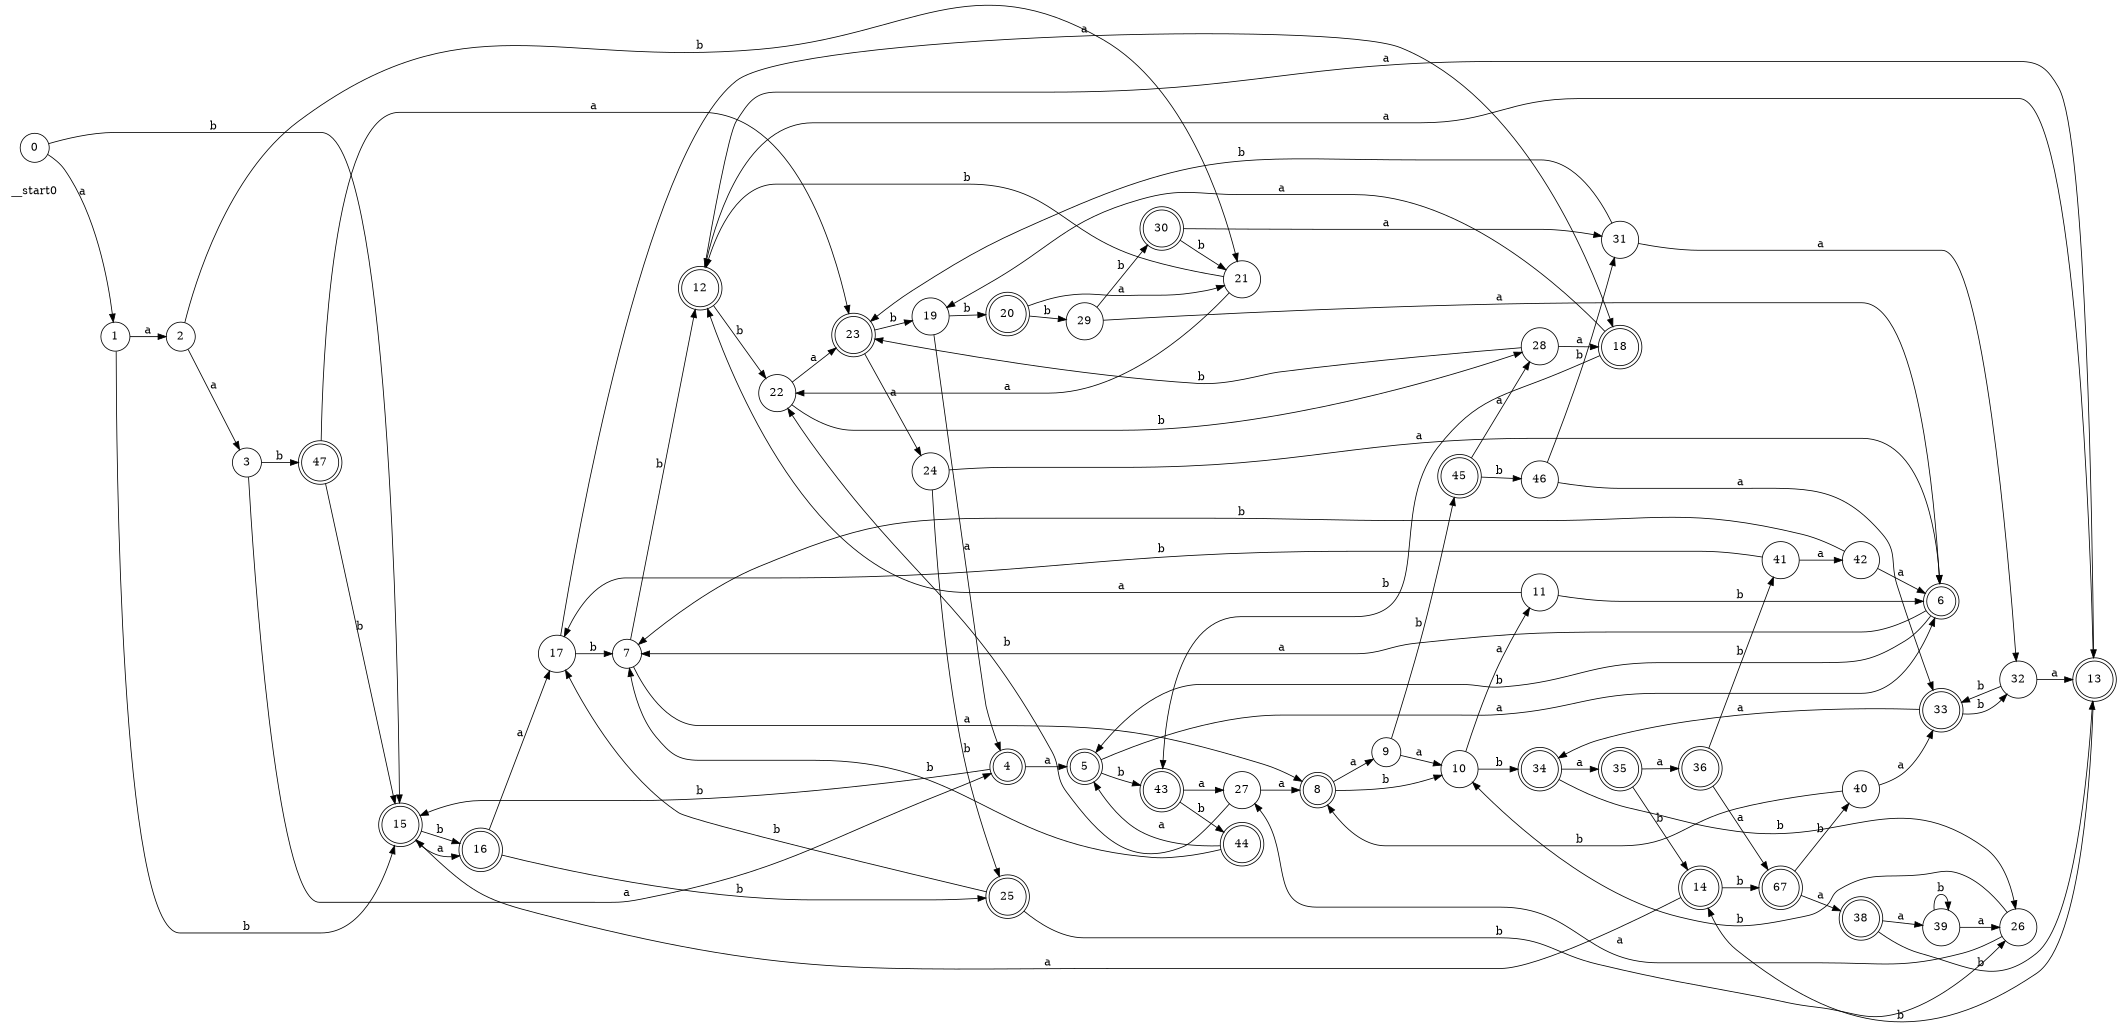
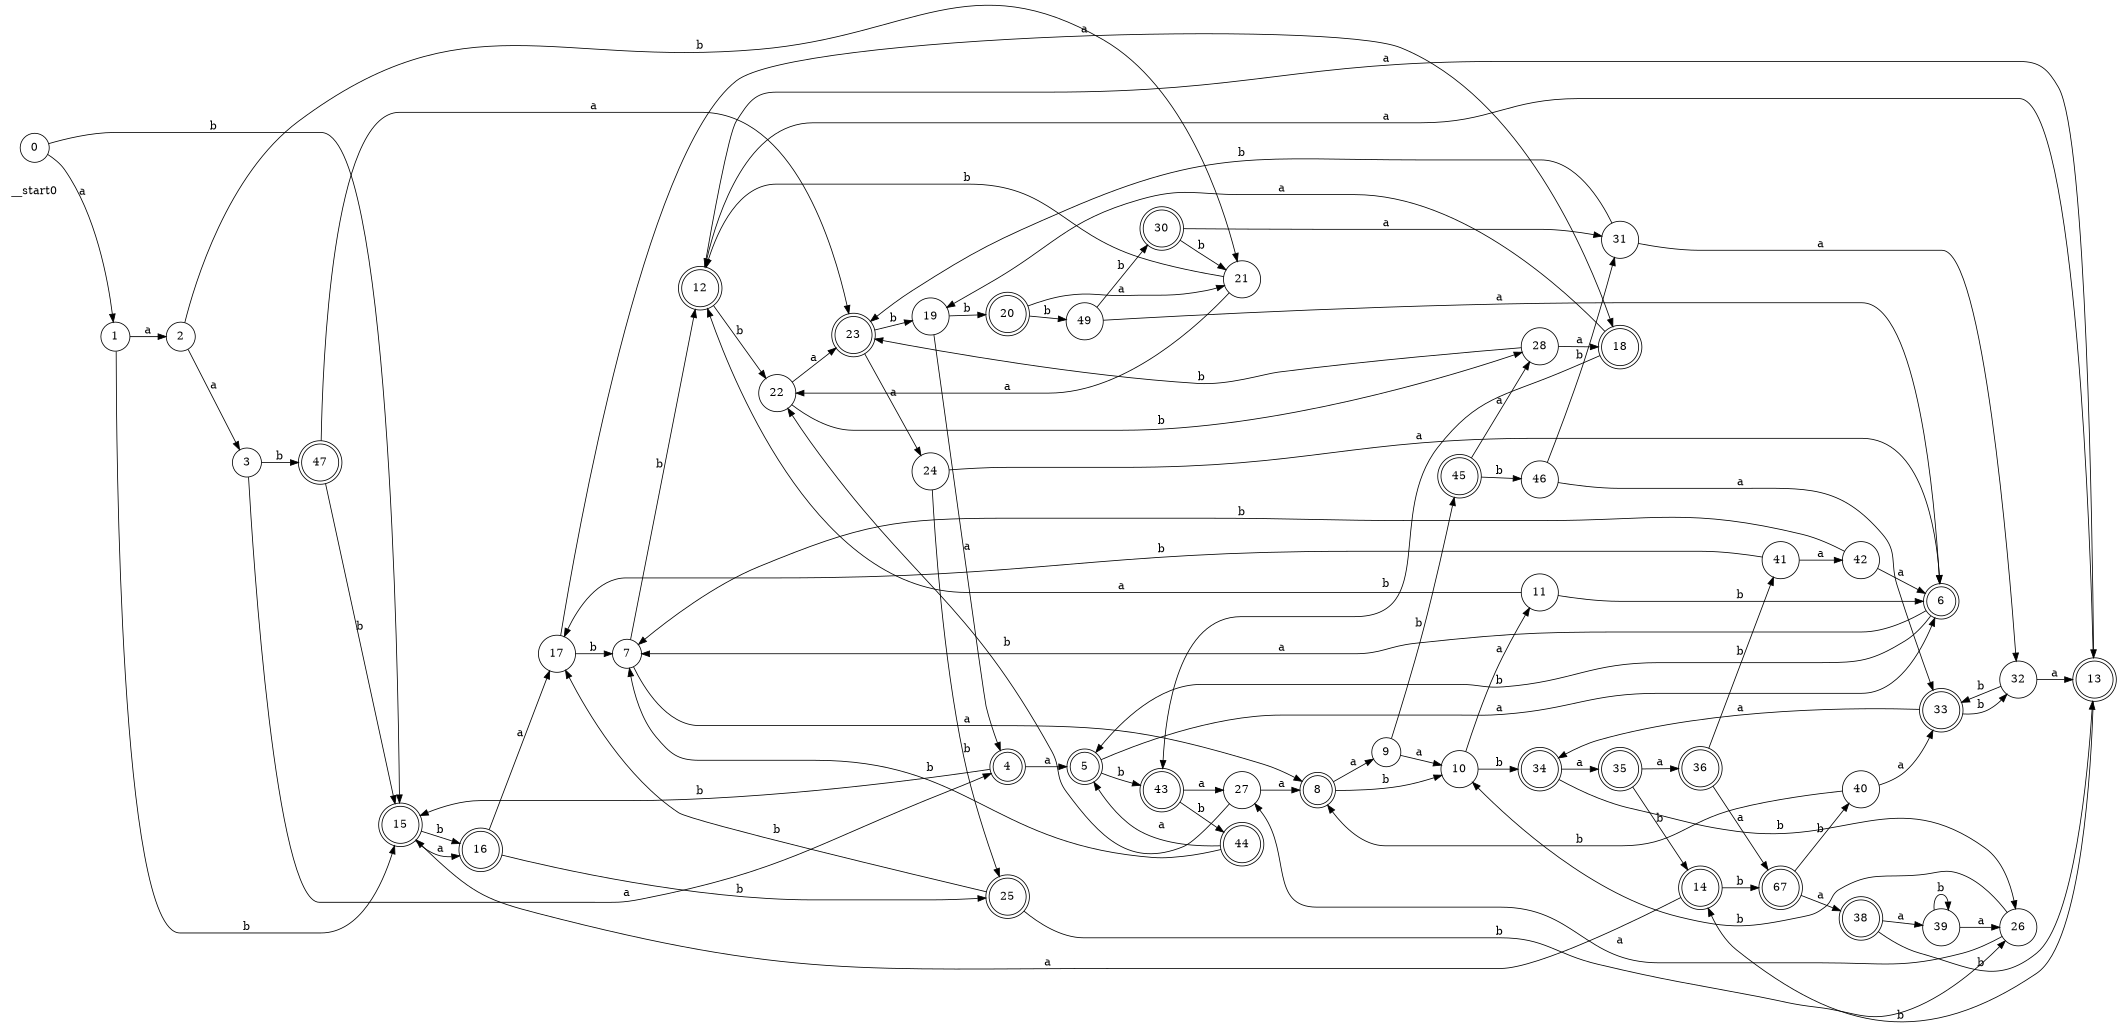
(1085, 321) -> (1085, 321)
